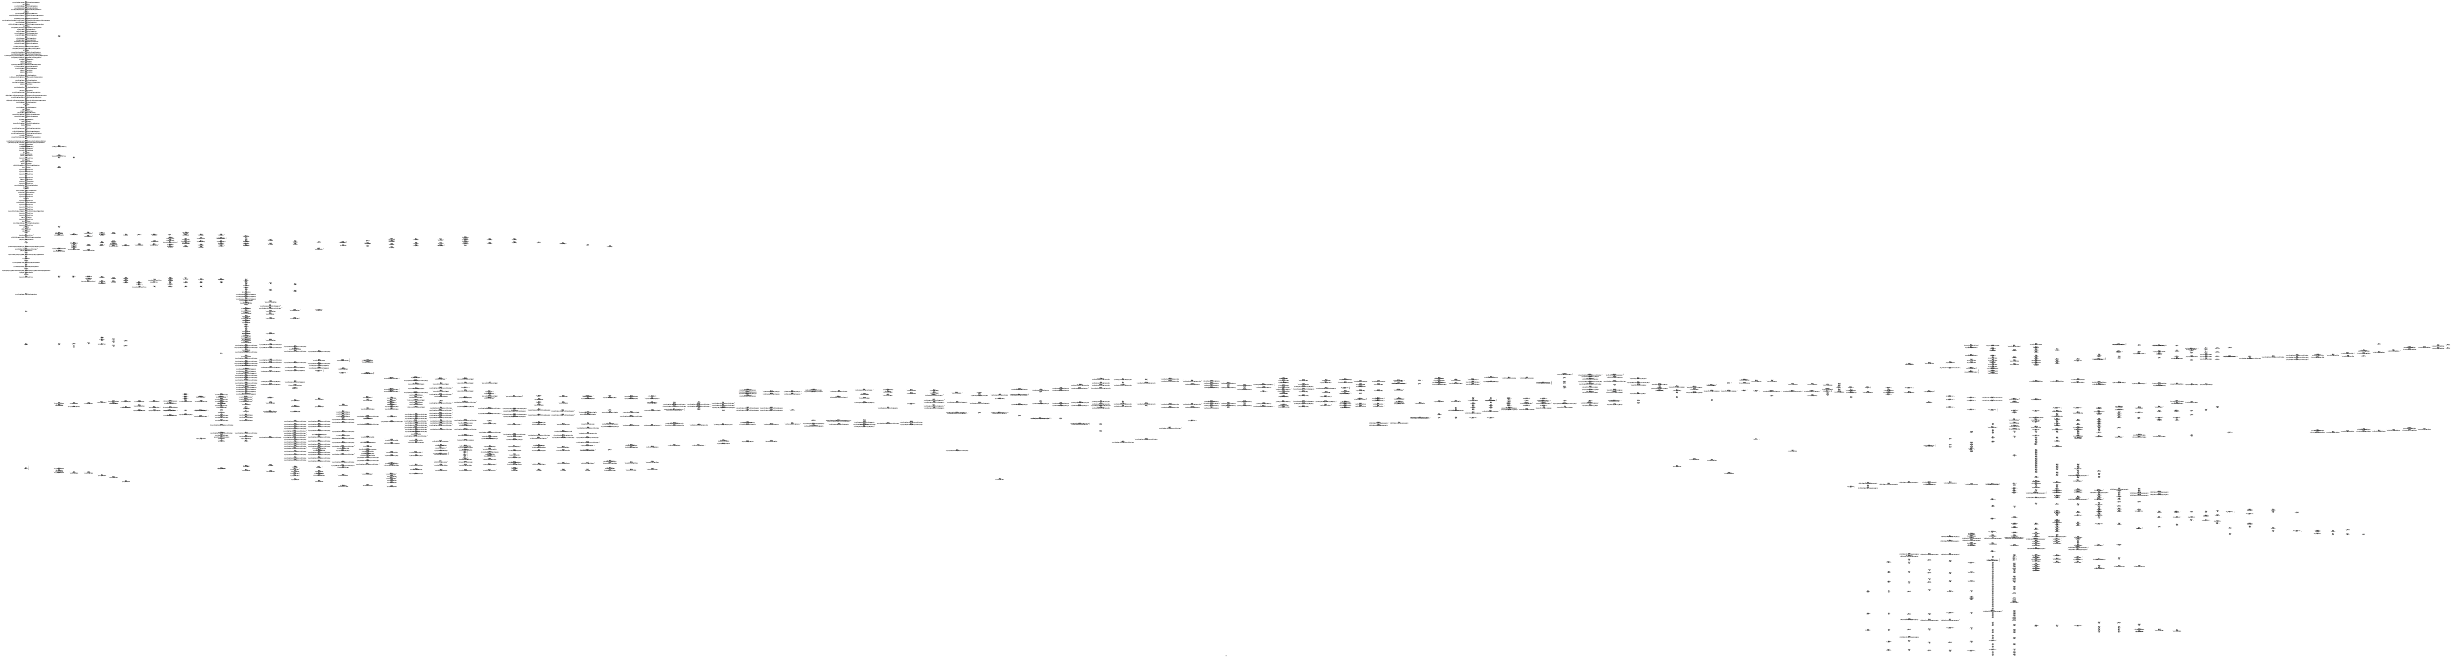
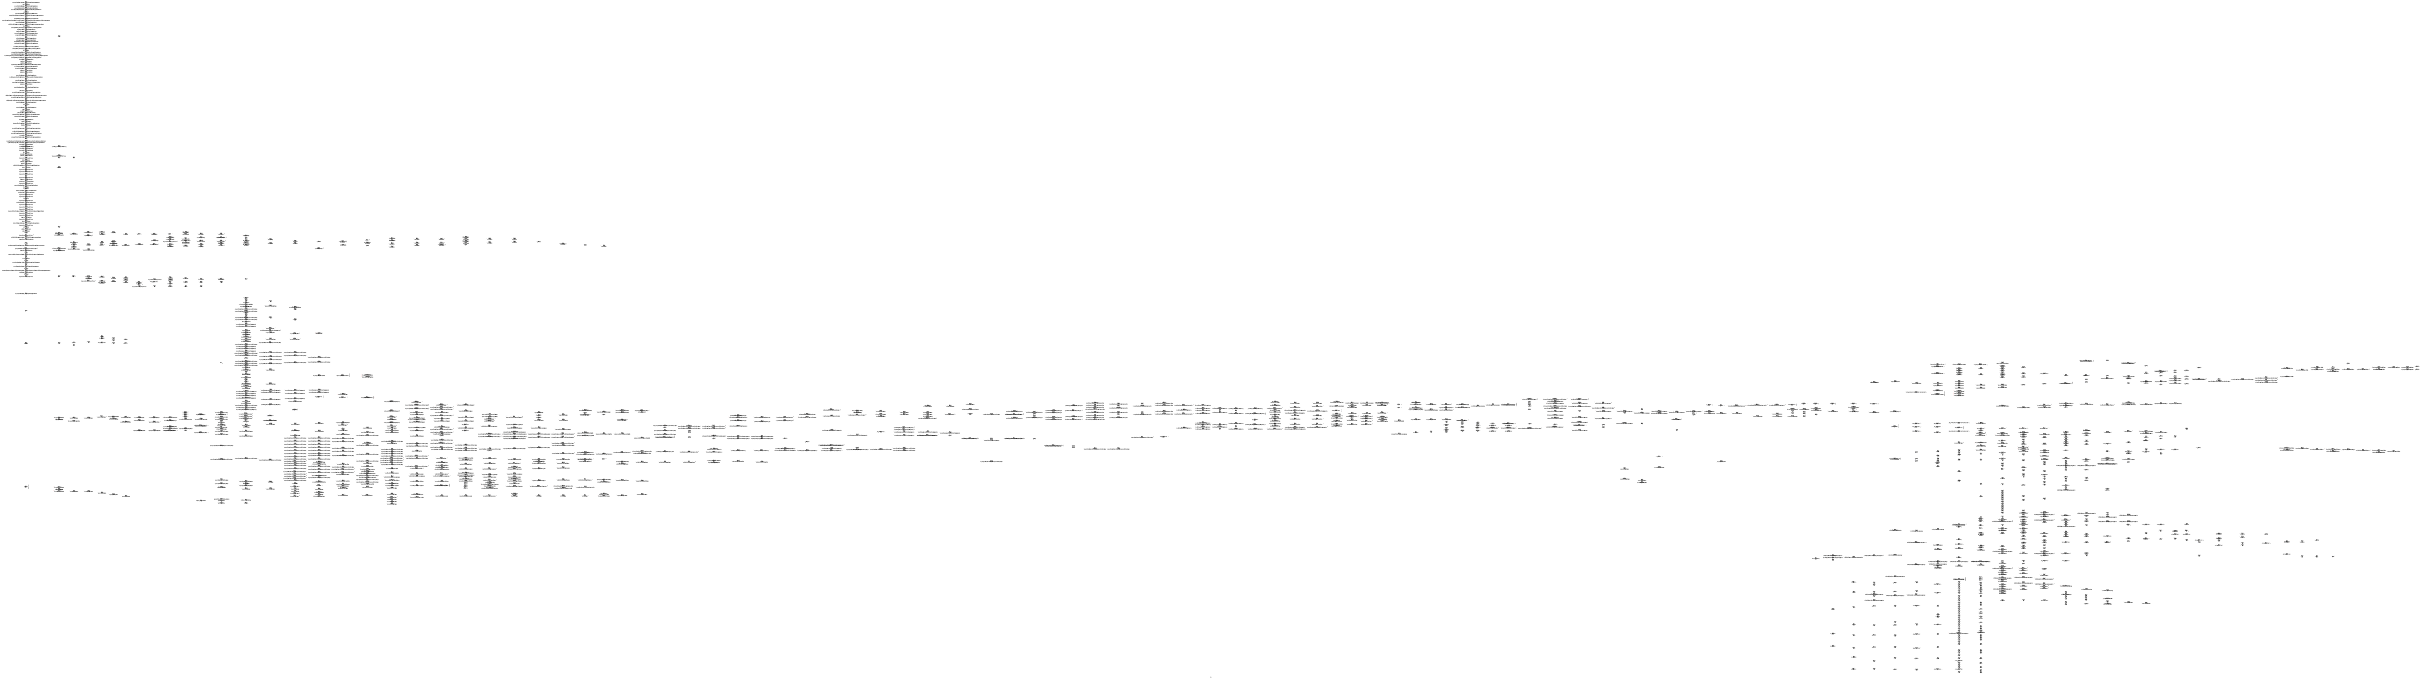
none -> (319, 482)
